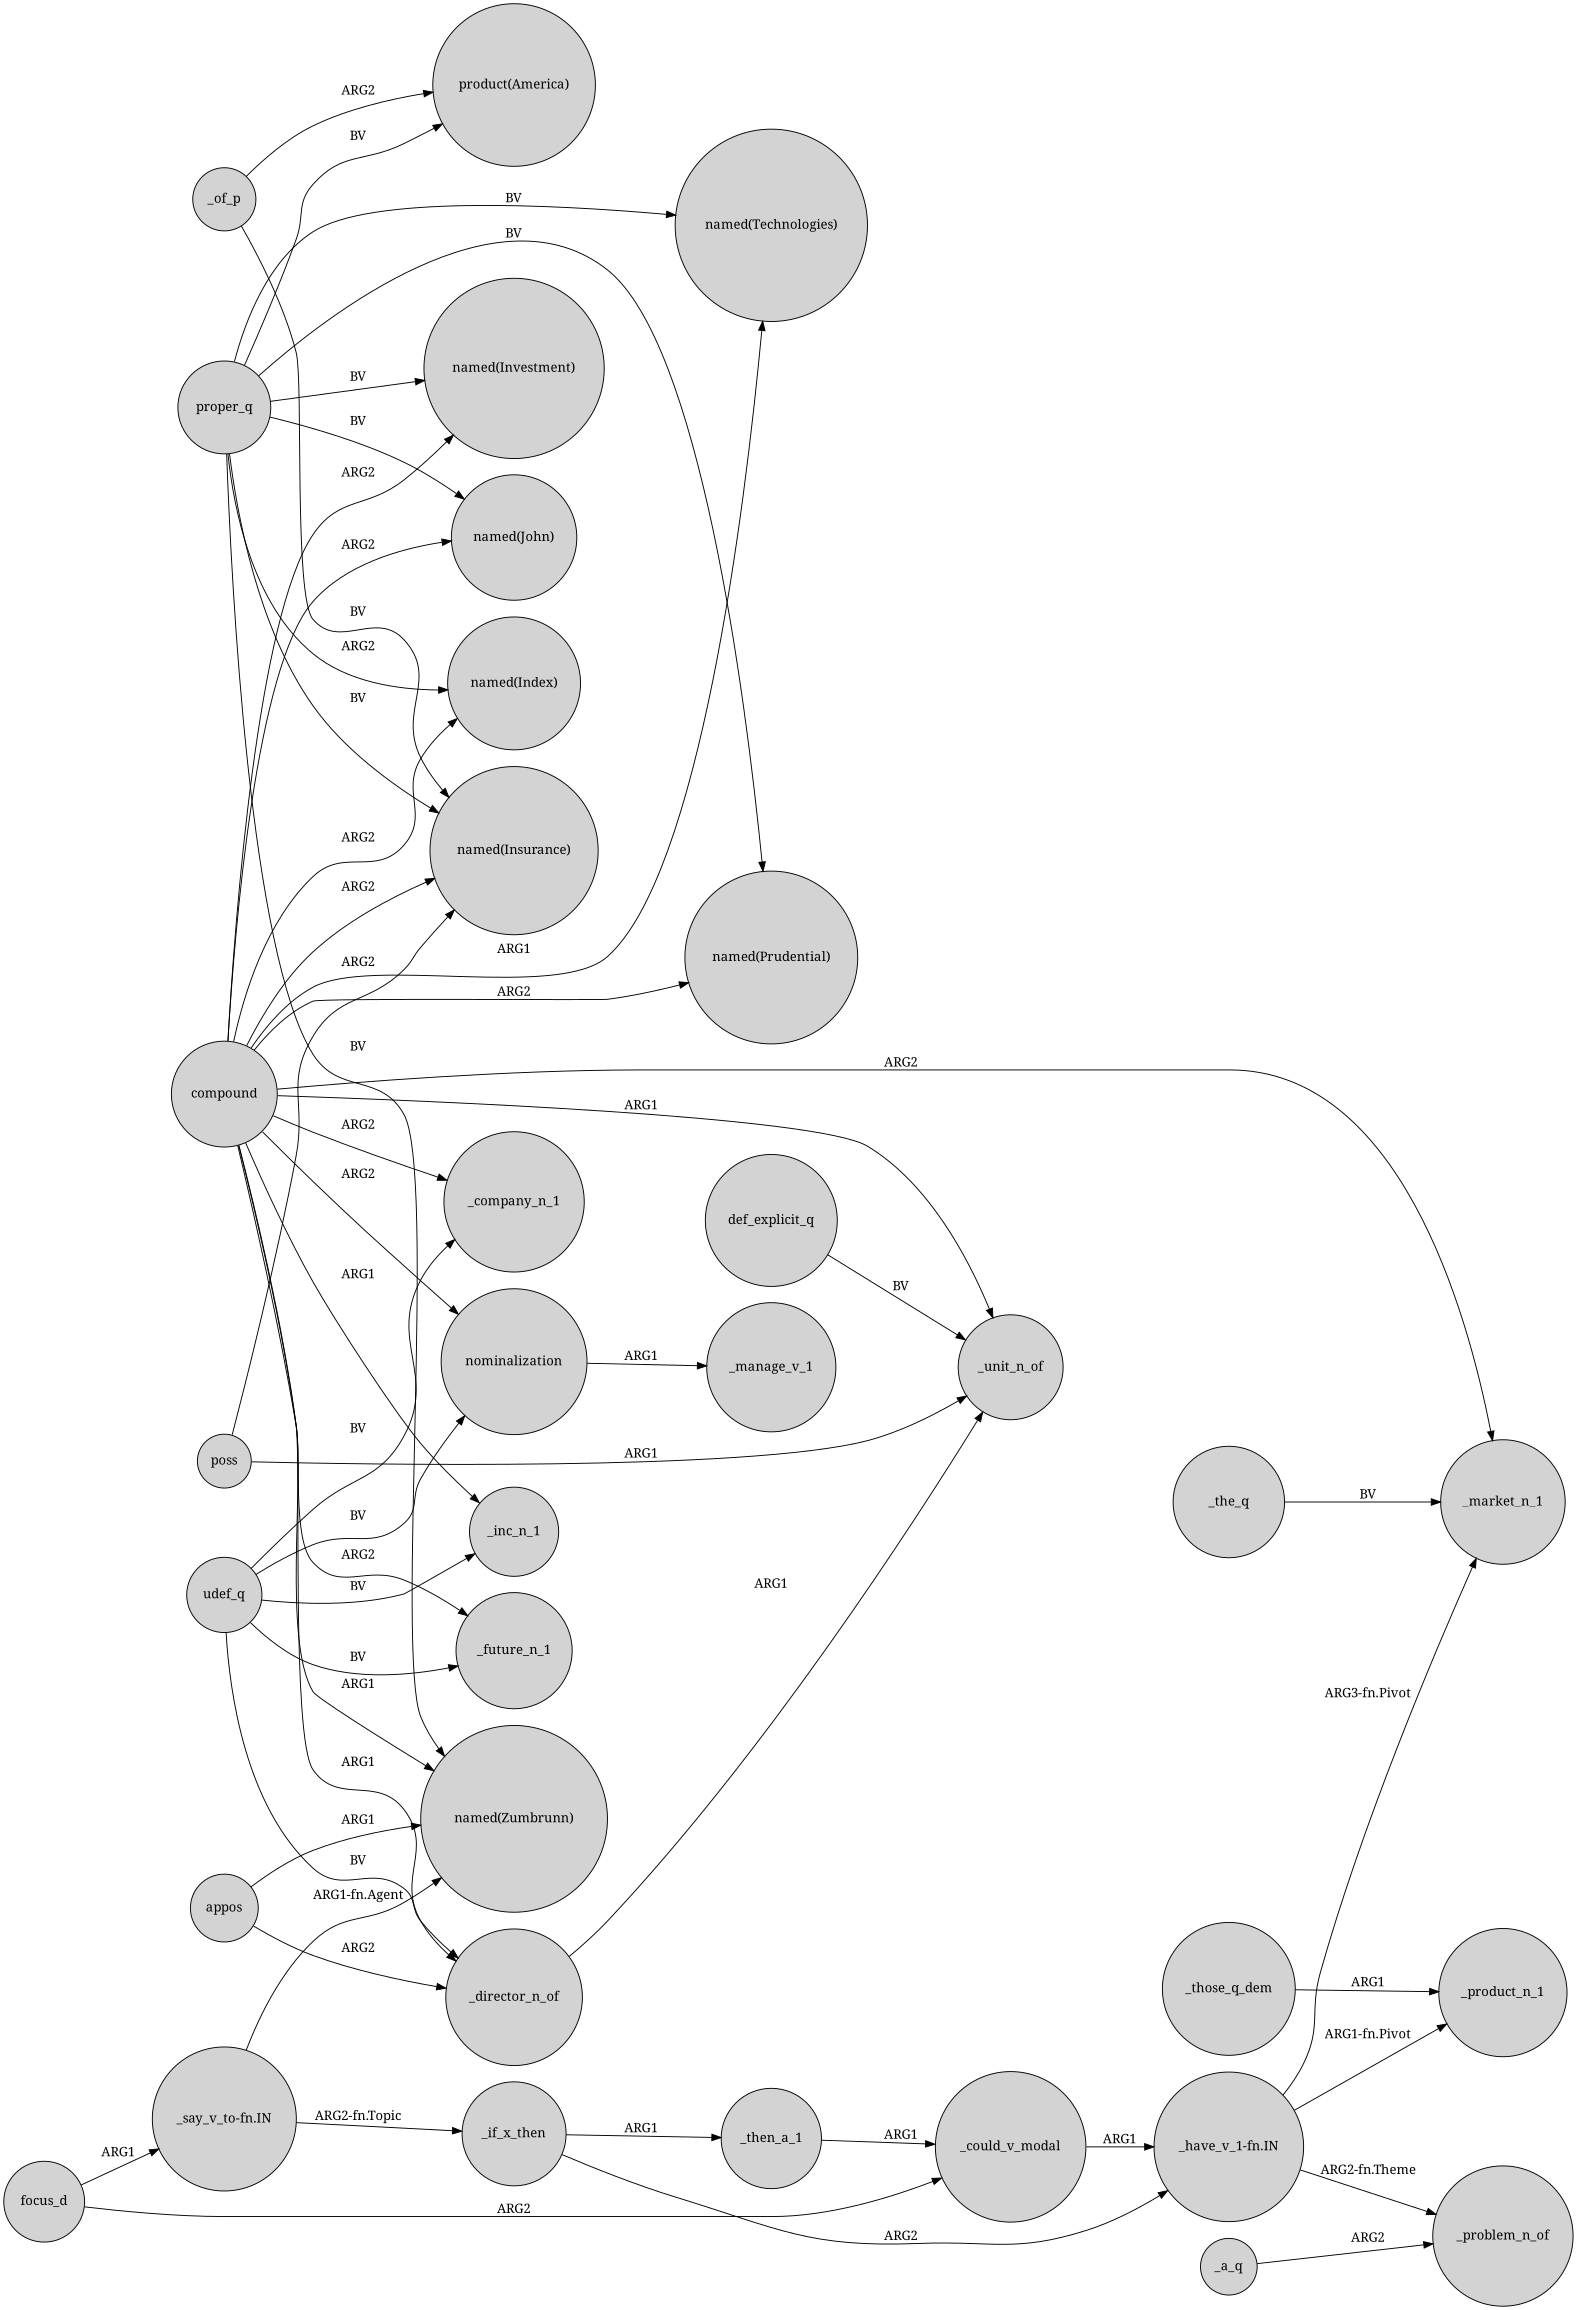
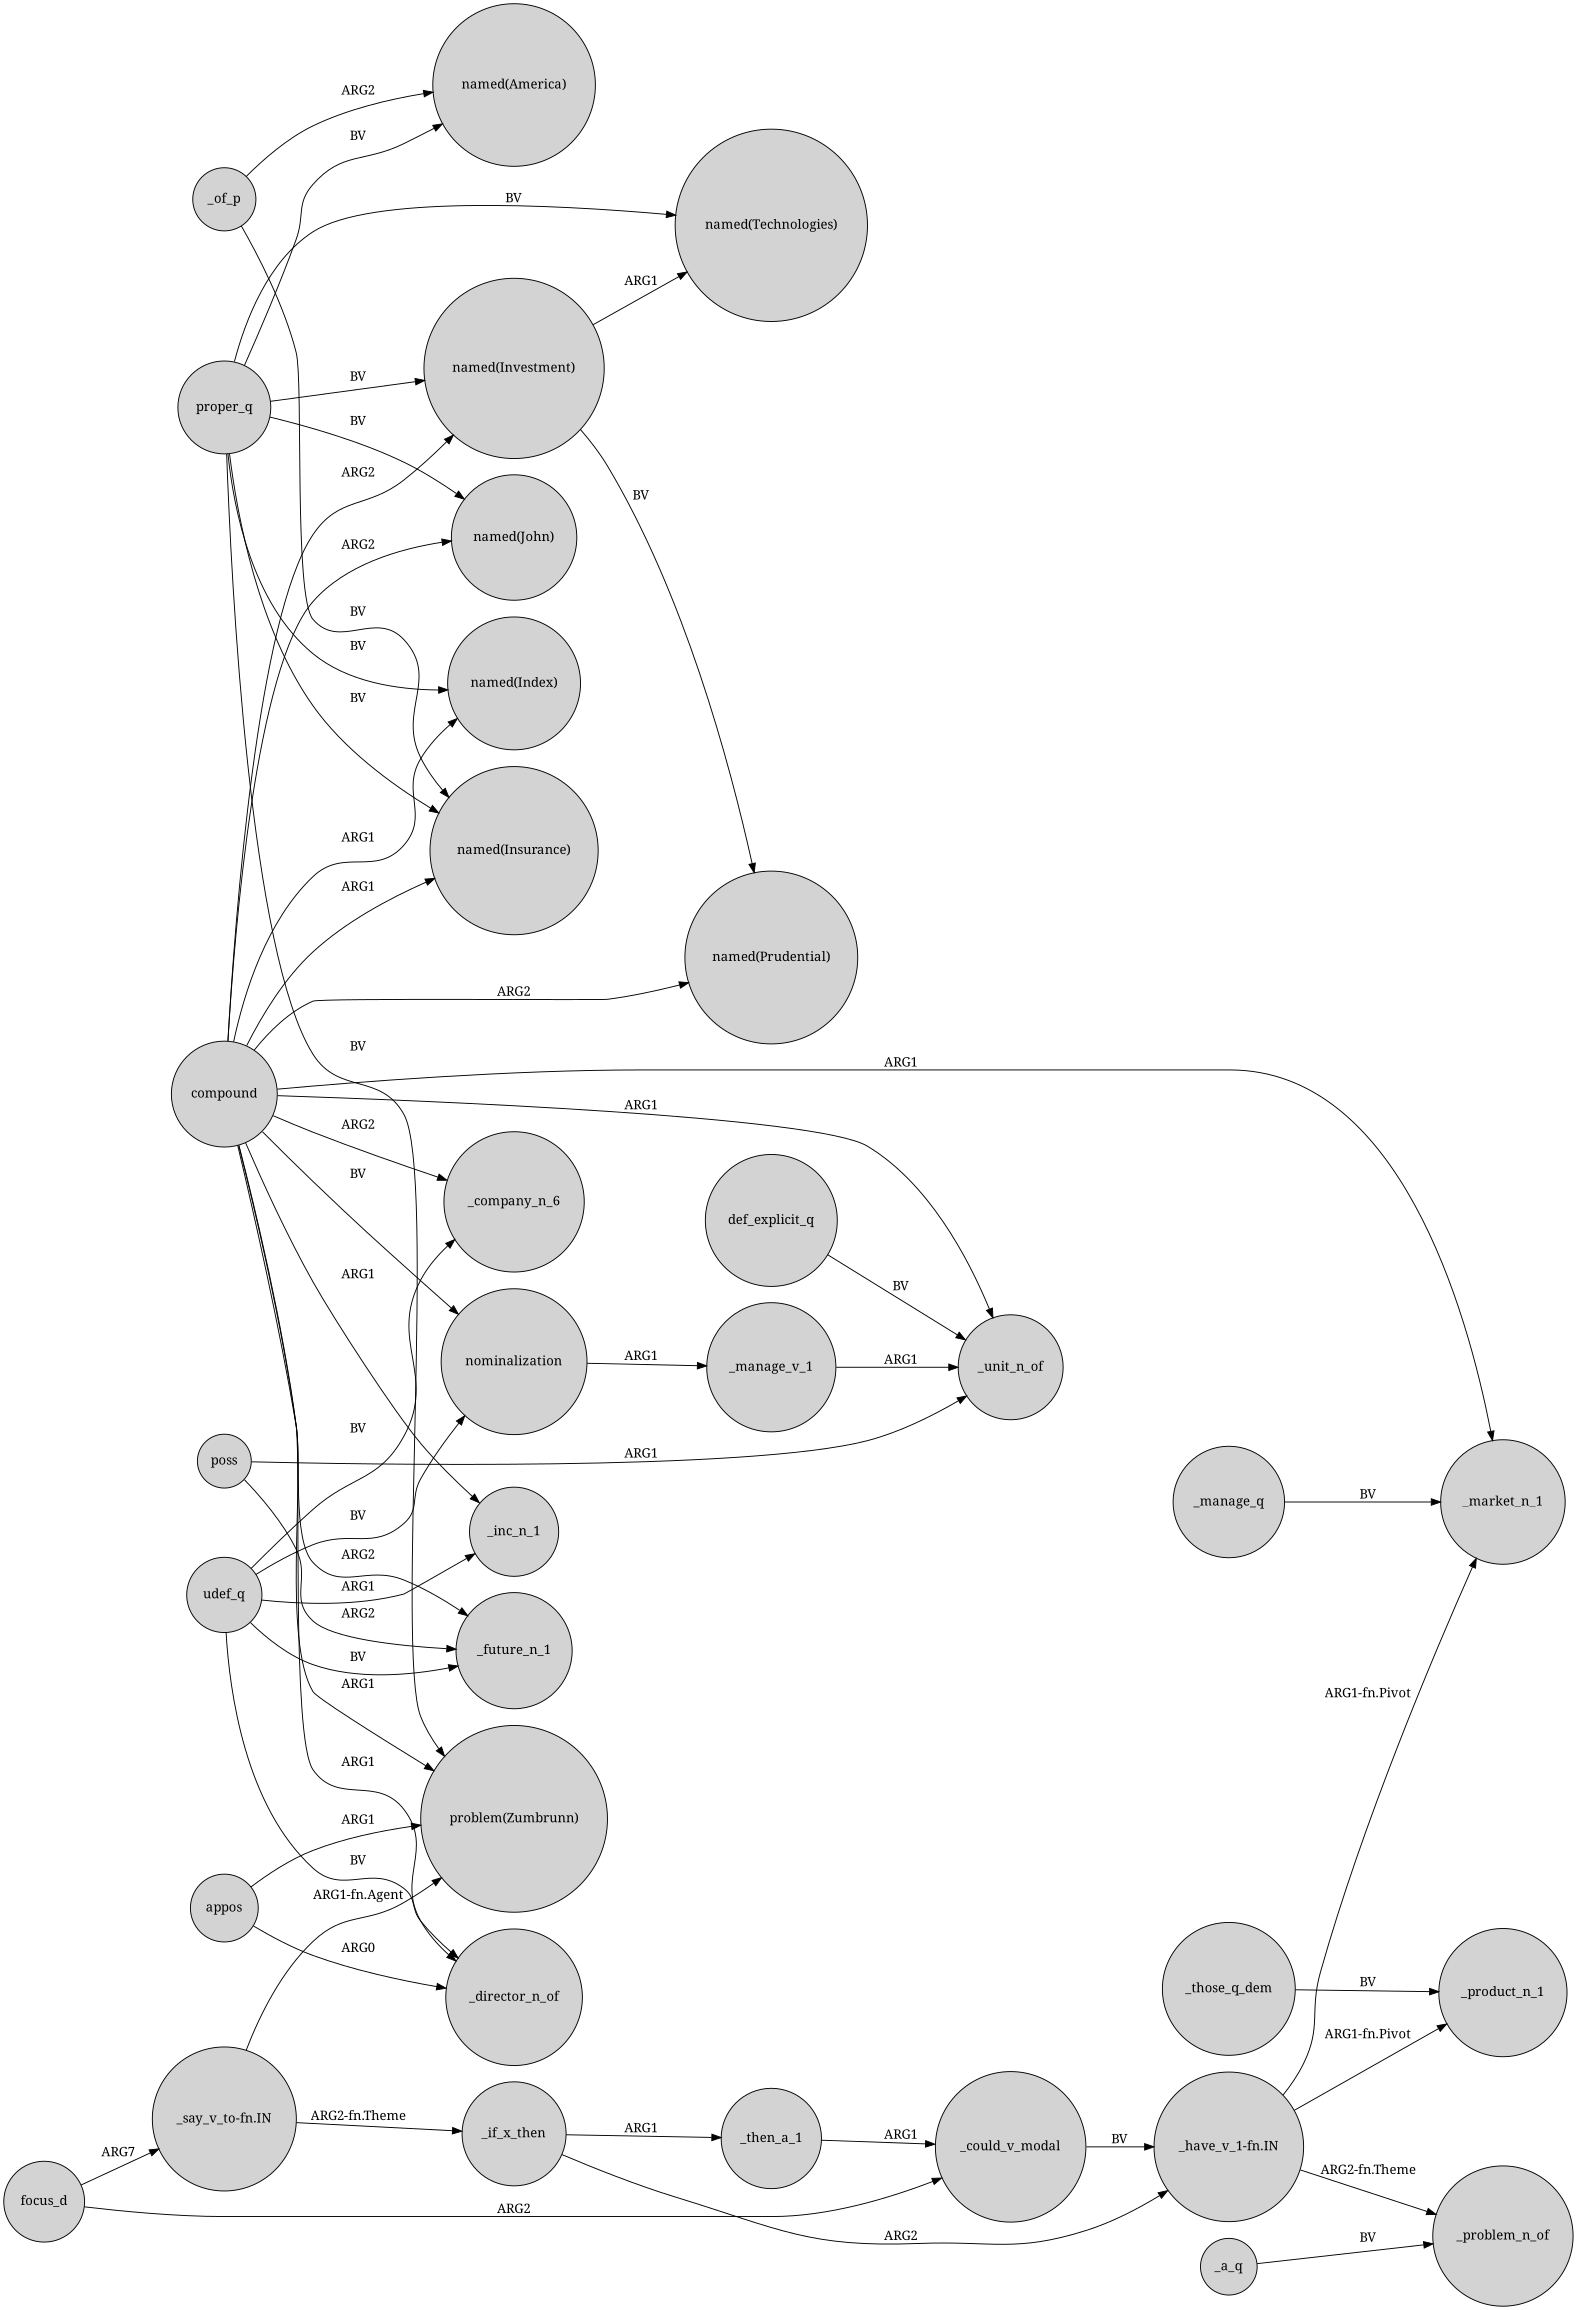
(514, 85) -> (514, 85)
(667, 366) -> (687, 638)
(358, 647) -> (358, 647)
(358, 838) -> (358, 838)
(671, 841) -> (636, 301)
(358, 887) -> (358, 887)
(901, 1063) -> (901, 1063)
(297, 1146) -> (305, 1611)
(358, 1174) -> (358, 1174)
(514, 1202) -> (514, 1202)
(1229, 1502) -> (1229, 1502)
(358, 1587) -> (358, 1587)
(1368, 1694) -> (1368, 1694)
(789, 1700) -> (892, 1367)
(514, 1819) -> (514, 1819)
(358, 1948) -> (358, 1948)
(1368, 1983) -> (1368, 1983)
(358, 2117) -> (358, 2117)
(1120, 2140) -> (1120, 2140)
(119, 2153) -> (119, 2153)
(1368, 2238) -> (1368, 2238)
